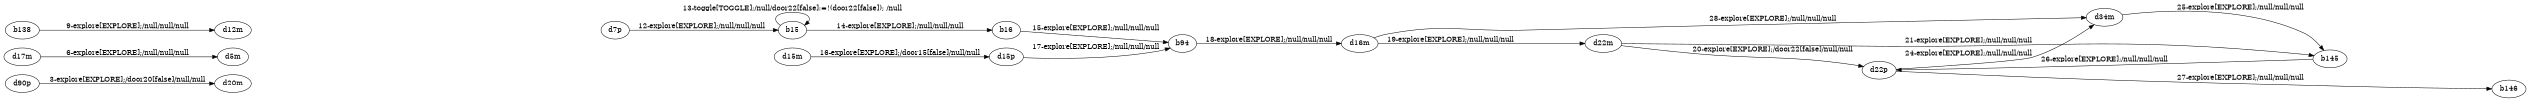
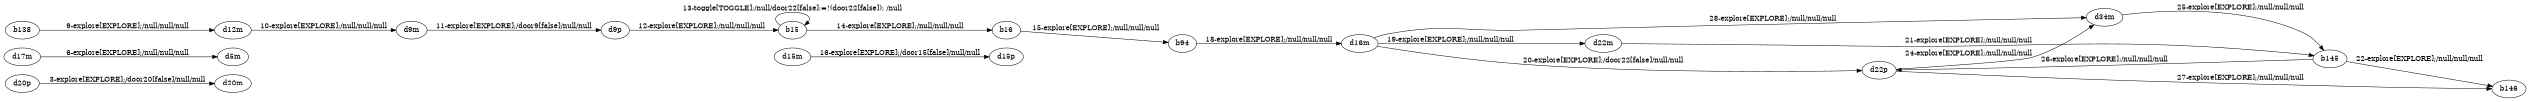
none -> (412, 30)
(615, 30) -> (615, 30)
(1740, 57) -> (1616, 69)
(1095, 58) -> none
none -> (2417, 73)
(22, 84) -> (22, 84)
